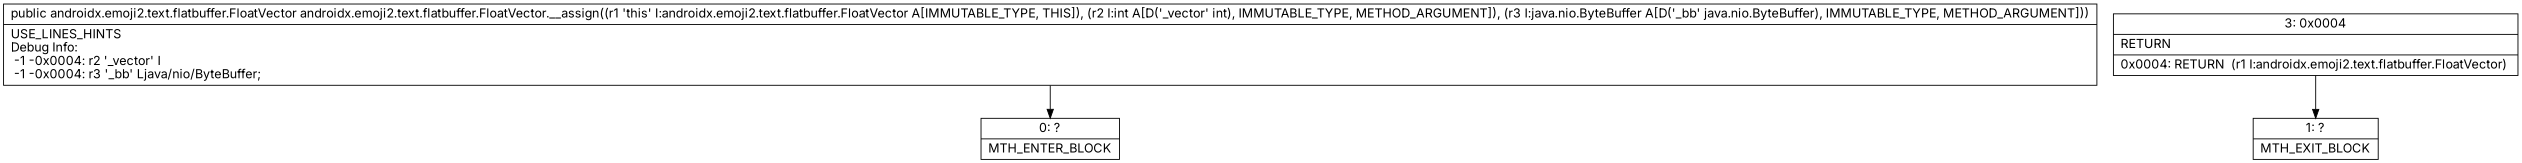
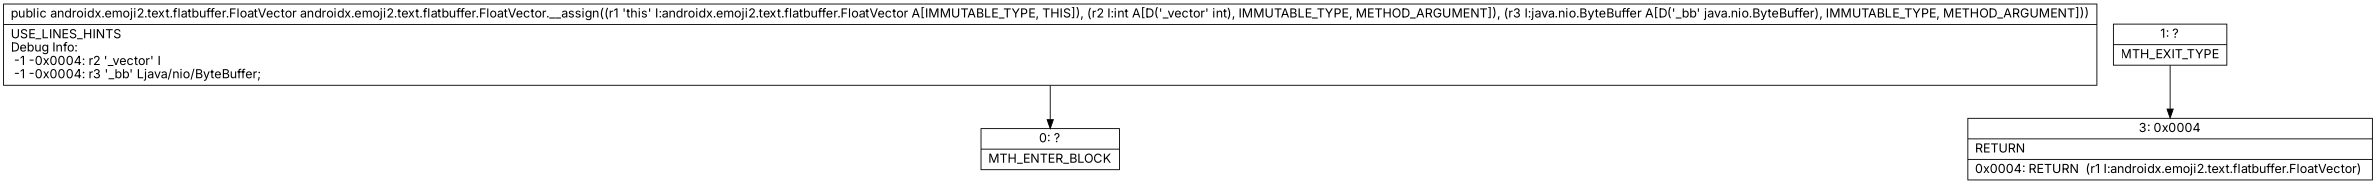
(2316, 92) -> (2170, 87)
(2316, 149) -> (2170, 54)
